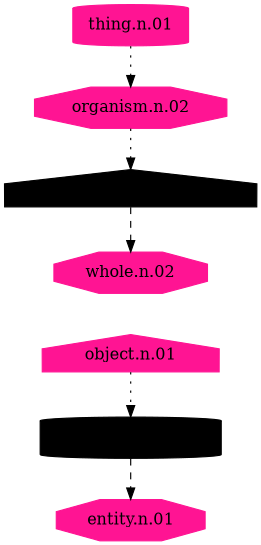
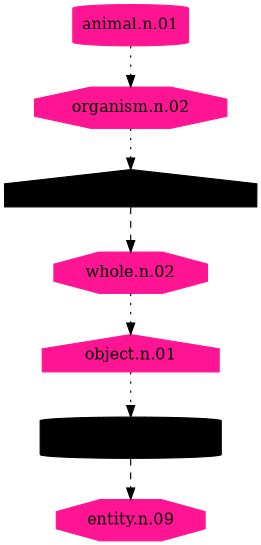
(131, 25) -> (131, 25)
none -> (131, 308)
(131, 520) -> (131, 520)
